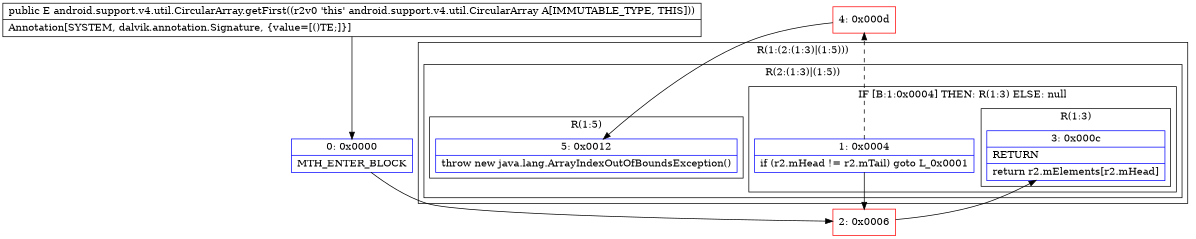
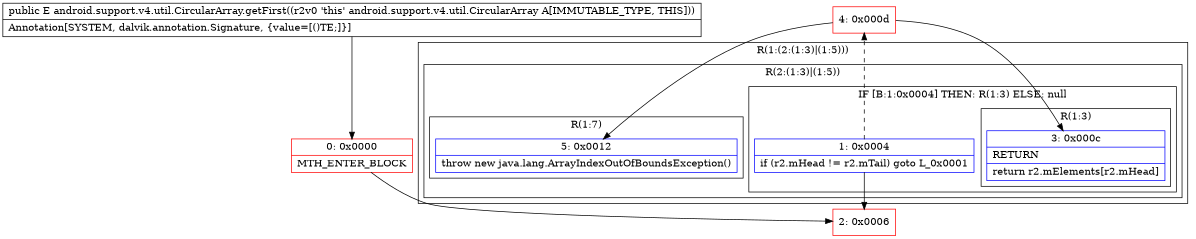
(586, 125) -> (586, 125)
(352, 156) -> (352, 156)
(965, 209) -> (993, 48)
